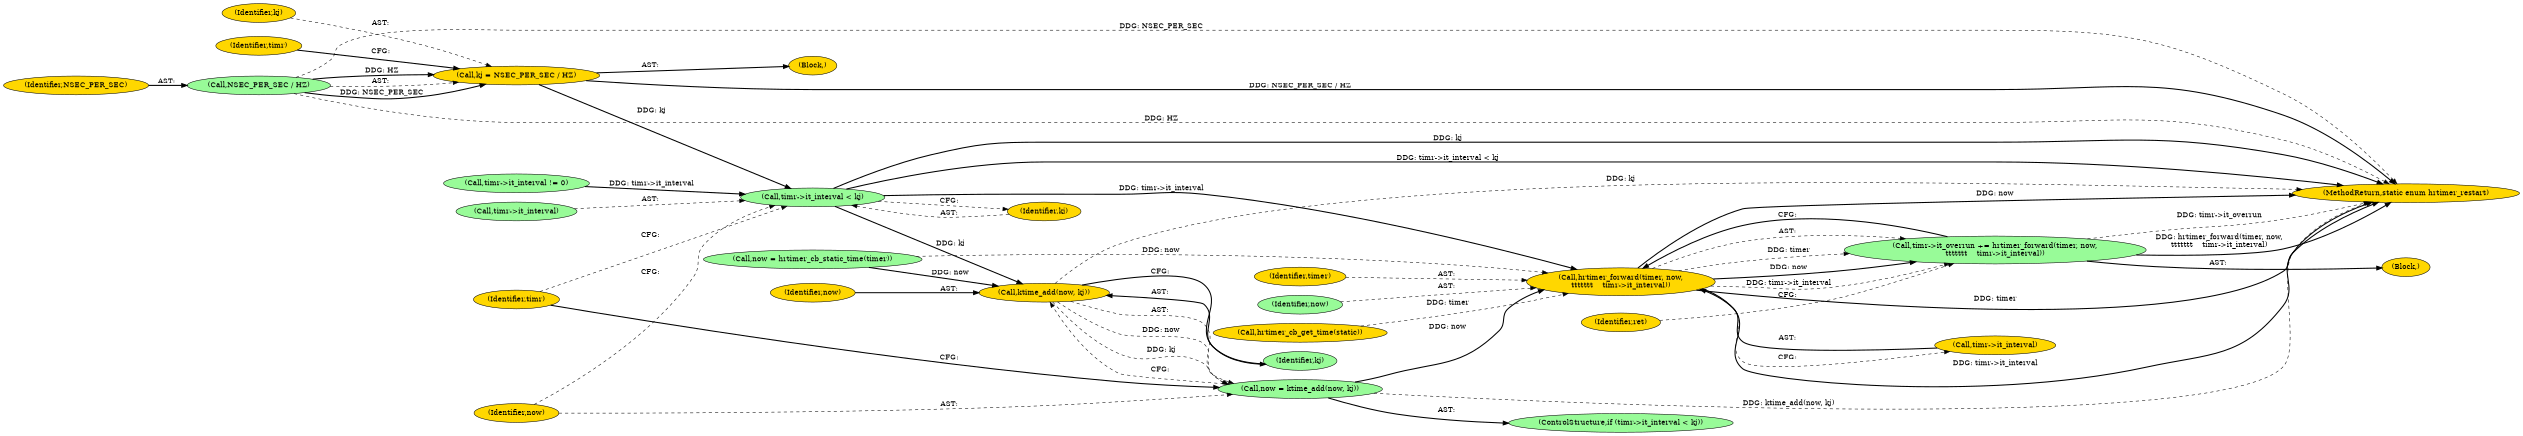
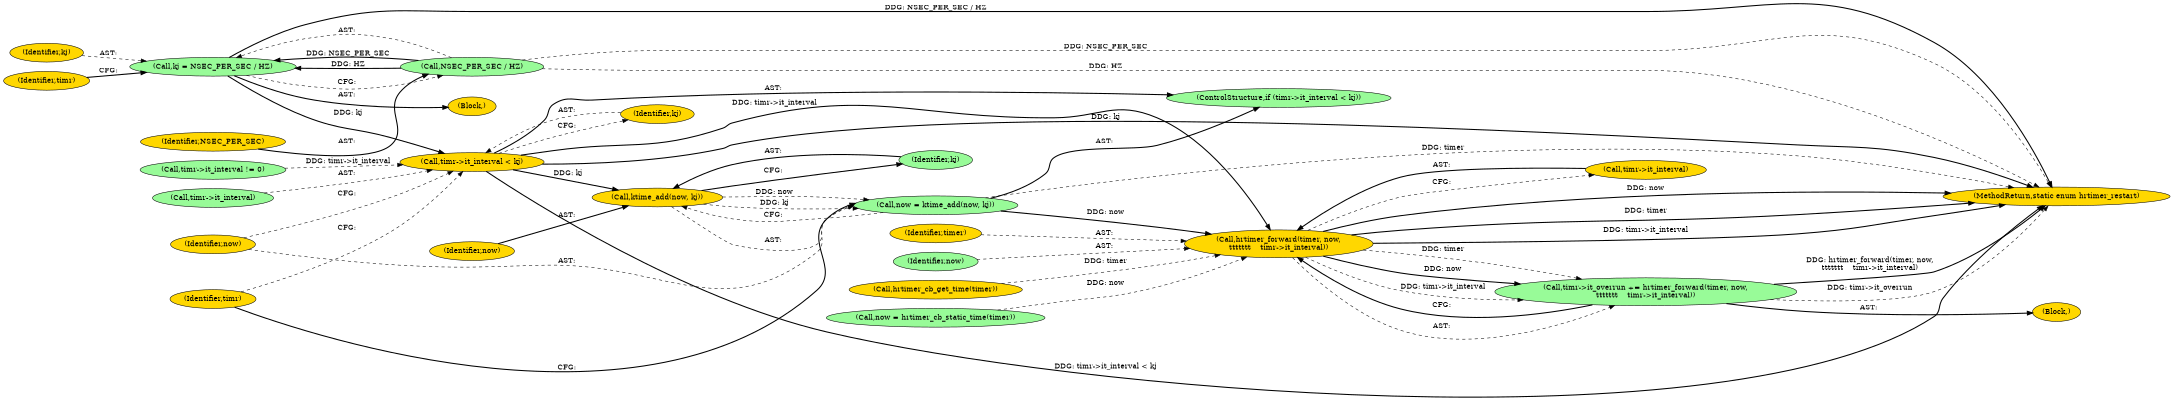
(516, 76) -> (213, 67)
none -> (342, 89)
none -> (820, 93)
(1668, 185) -> none
(662, 190) -> (341, 167)
(813, 197) -> (472, 162)
(931, 276) -> none
(1621, 322) -> none
(1300, 333) -> (936, 290)
(1789, 403) -> (1443, 148)
